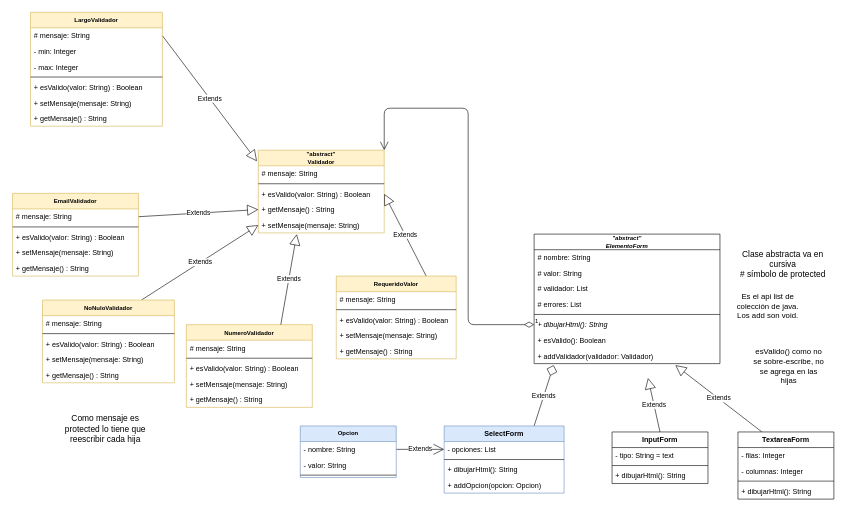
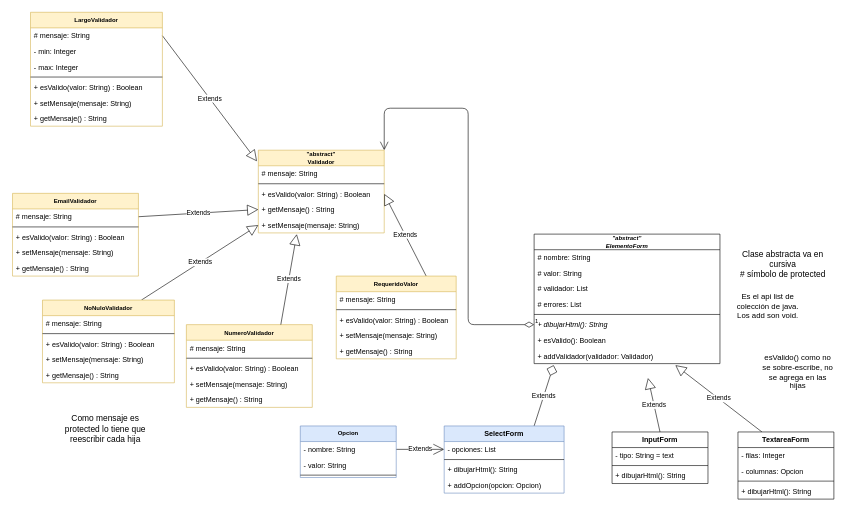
(789, 366) -> (798, 372)
(776, 472) -> (773, 472)
